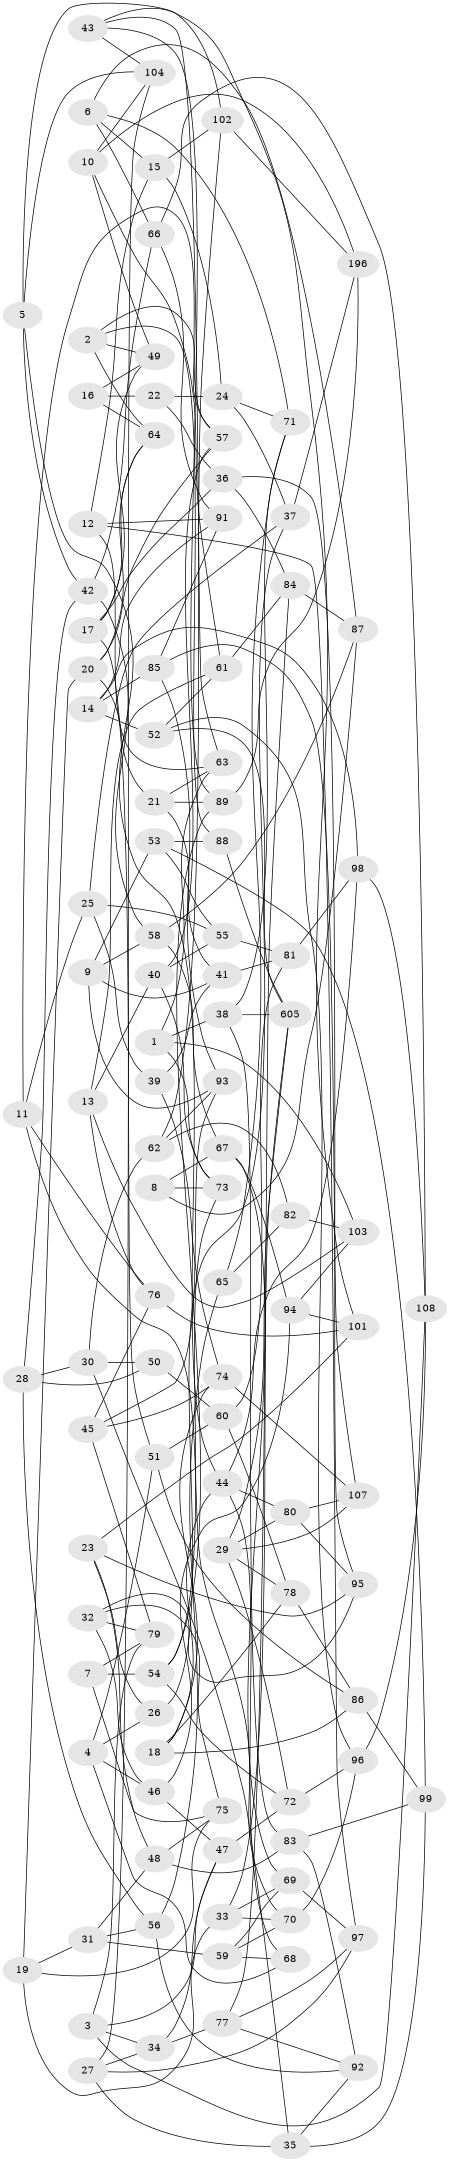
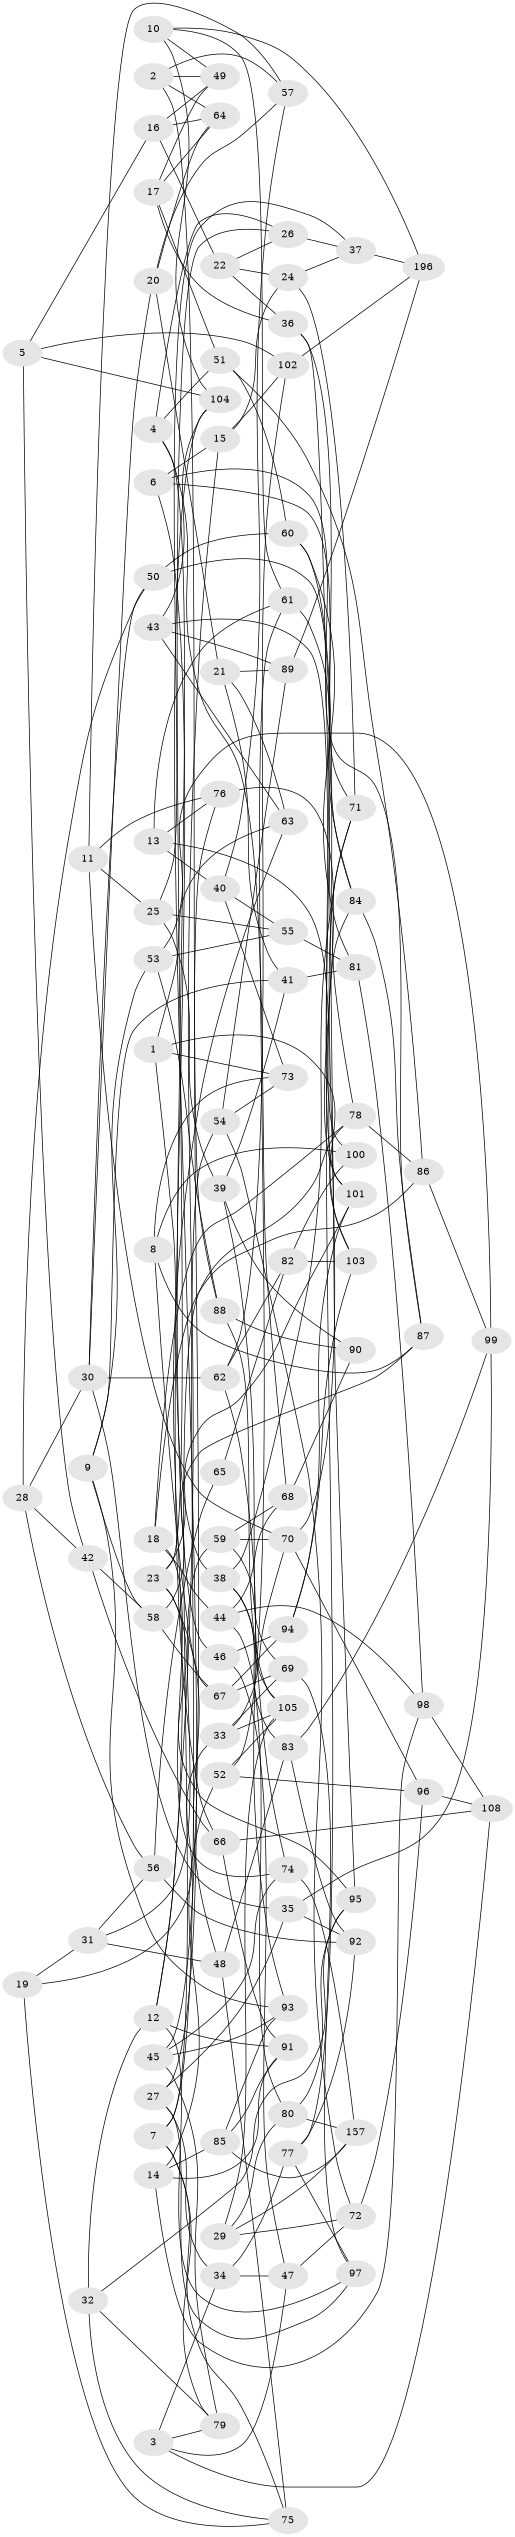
none -> (254, 250)
(256, 852) -> (333, 1176)
(152, 886) -> (88, 241)
(290, 1015) -> (288, 1708)
none -> (356, 1155)
(45, 1317) -> (120, 668)
none -> (356, 1350)
(358, 1496) -> (356, 2133)
(257, 1572) -> (184, 1597)
(115, 1683) -> (98, 2154)
